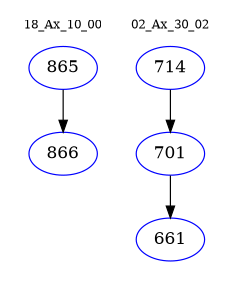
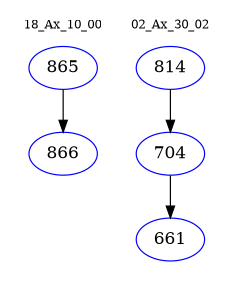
(170, 68) -> (170, 68)
(170, 154) -> (170, 154)
